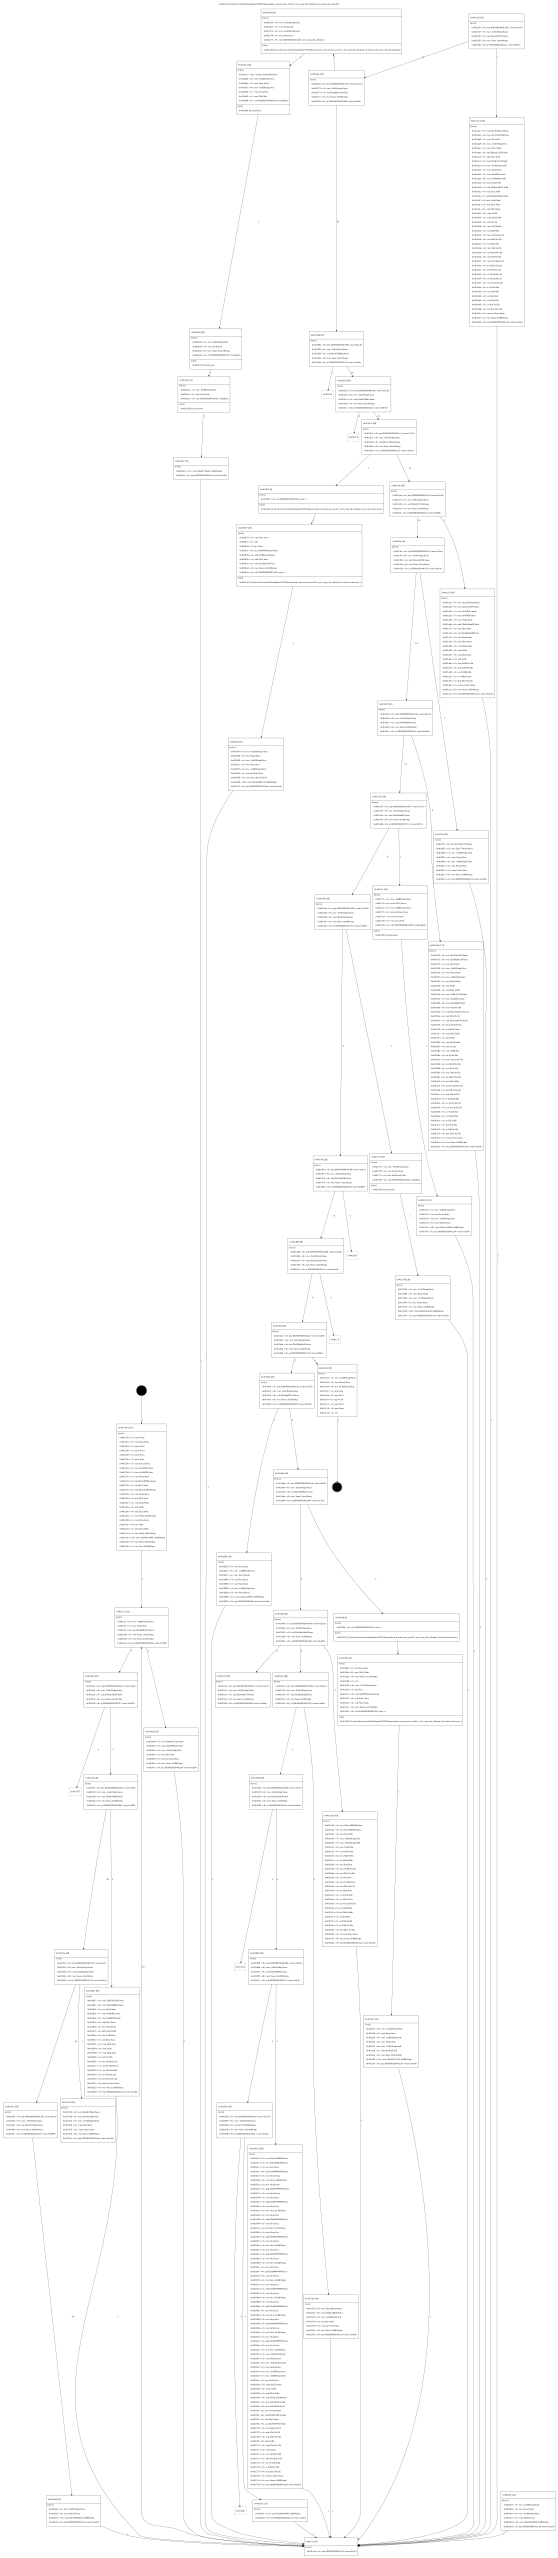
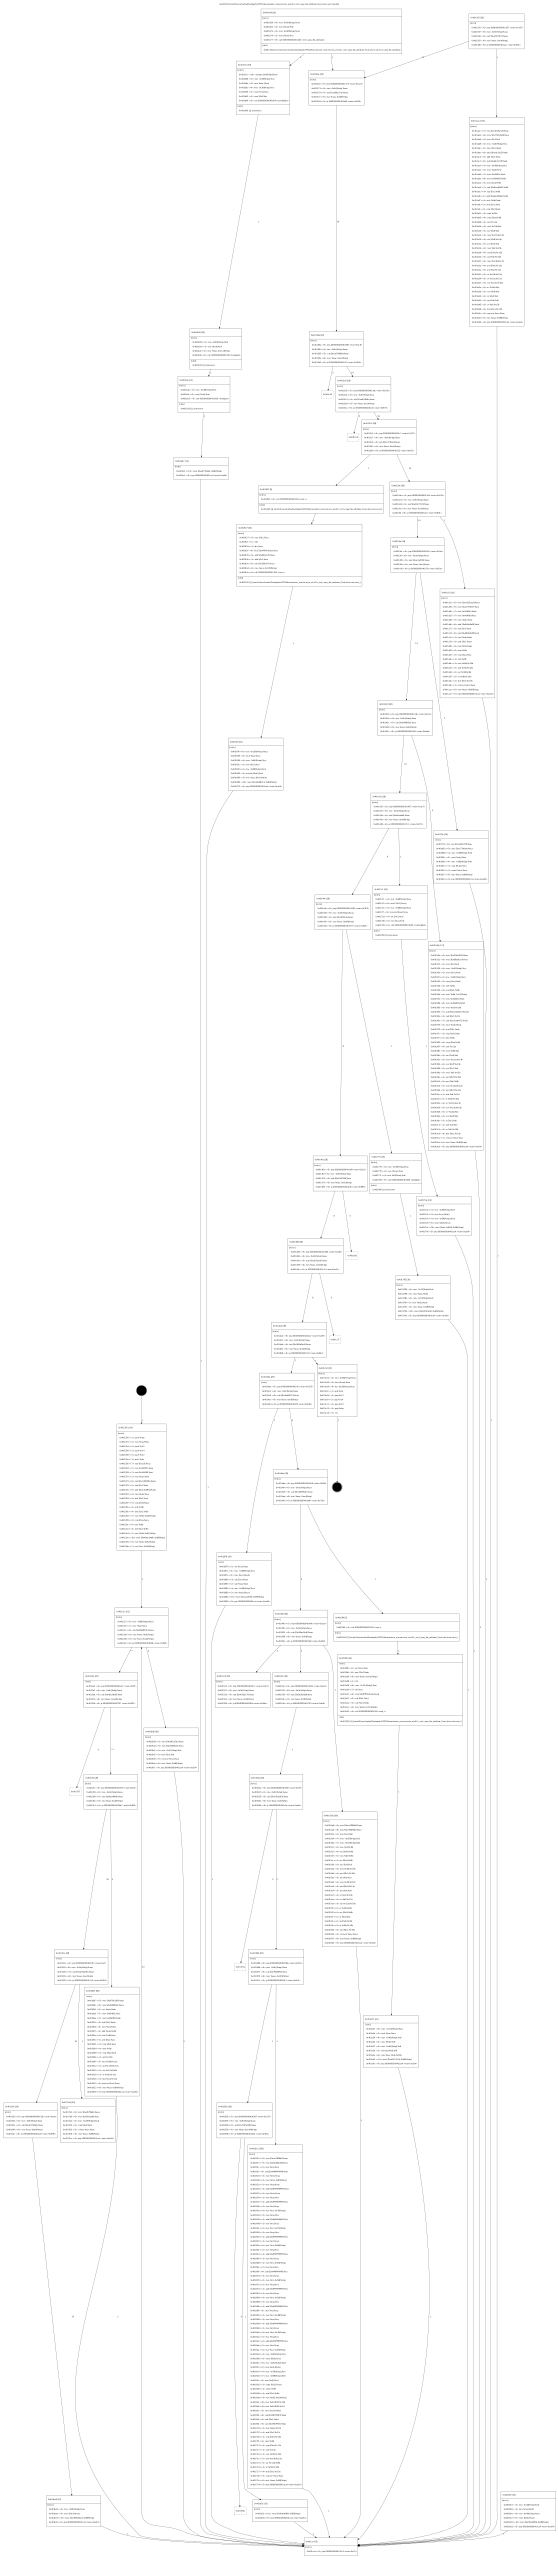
(334, 63) -> (332, 61)
(331, 2317) -> none
